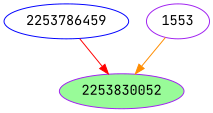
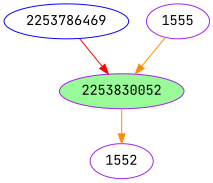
(66, 21) -> (66, 21)
(178, 21) -> (178, 21)
none -> (122, 161)
